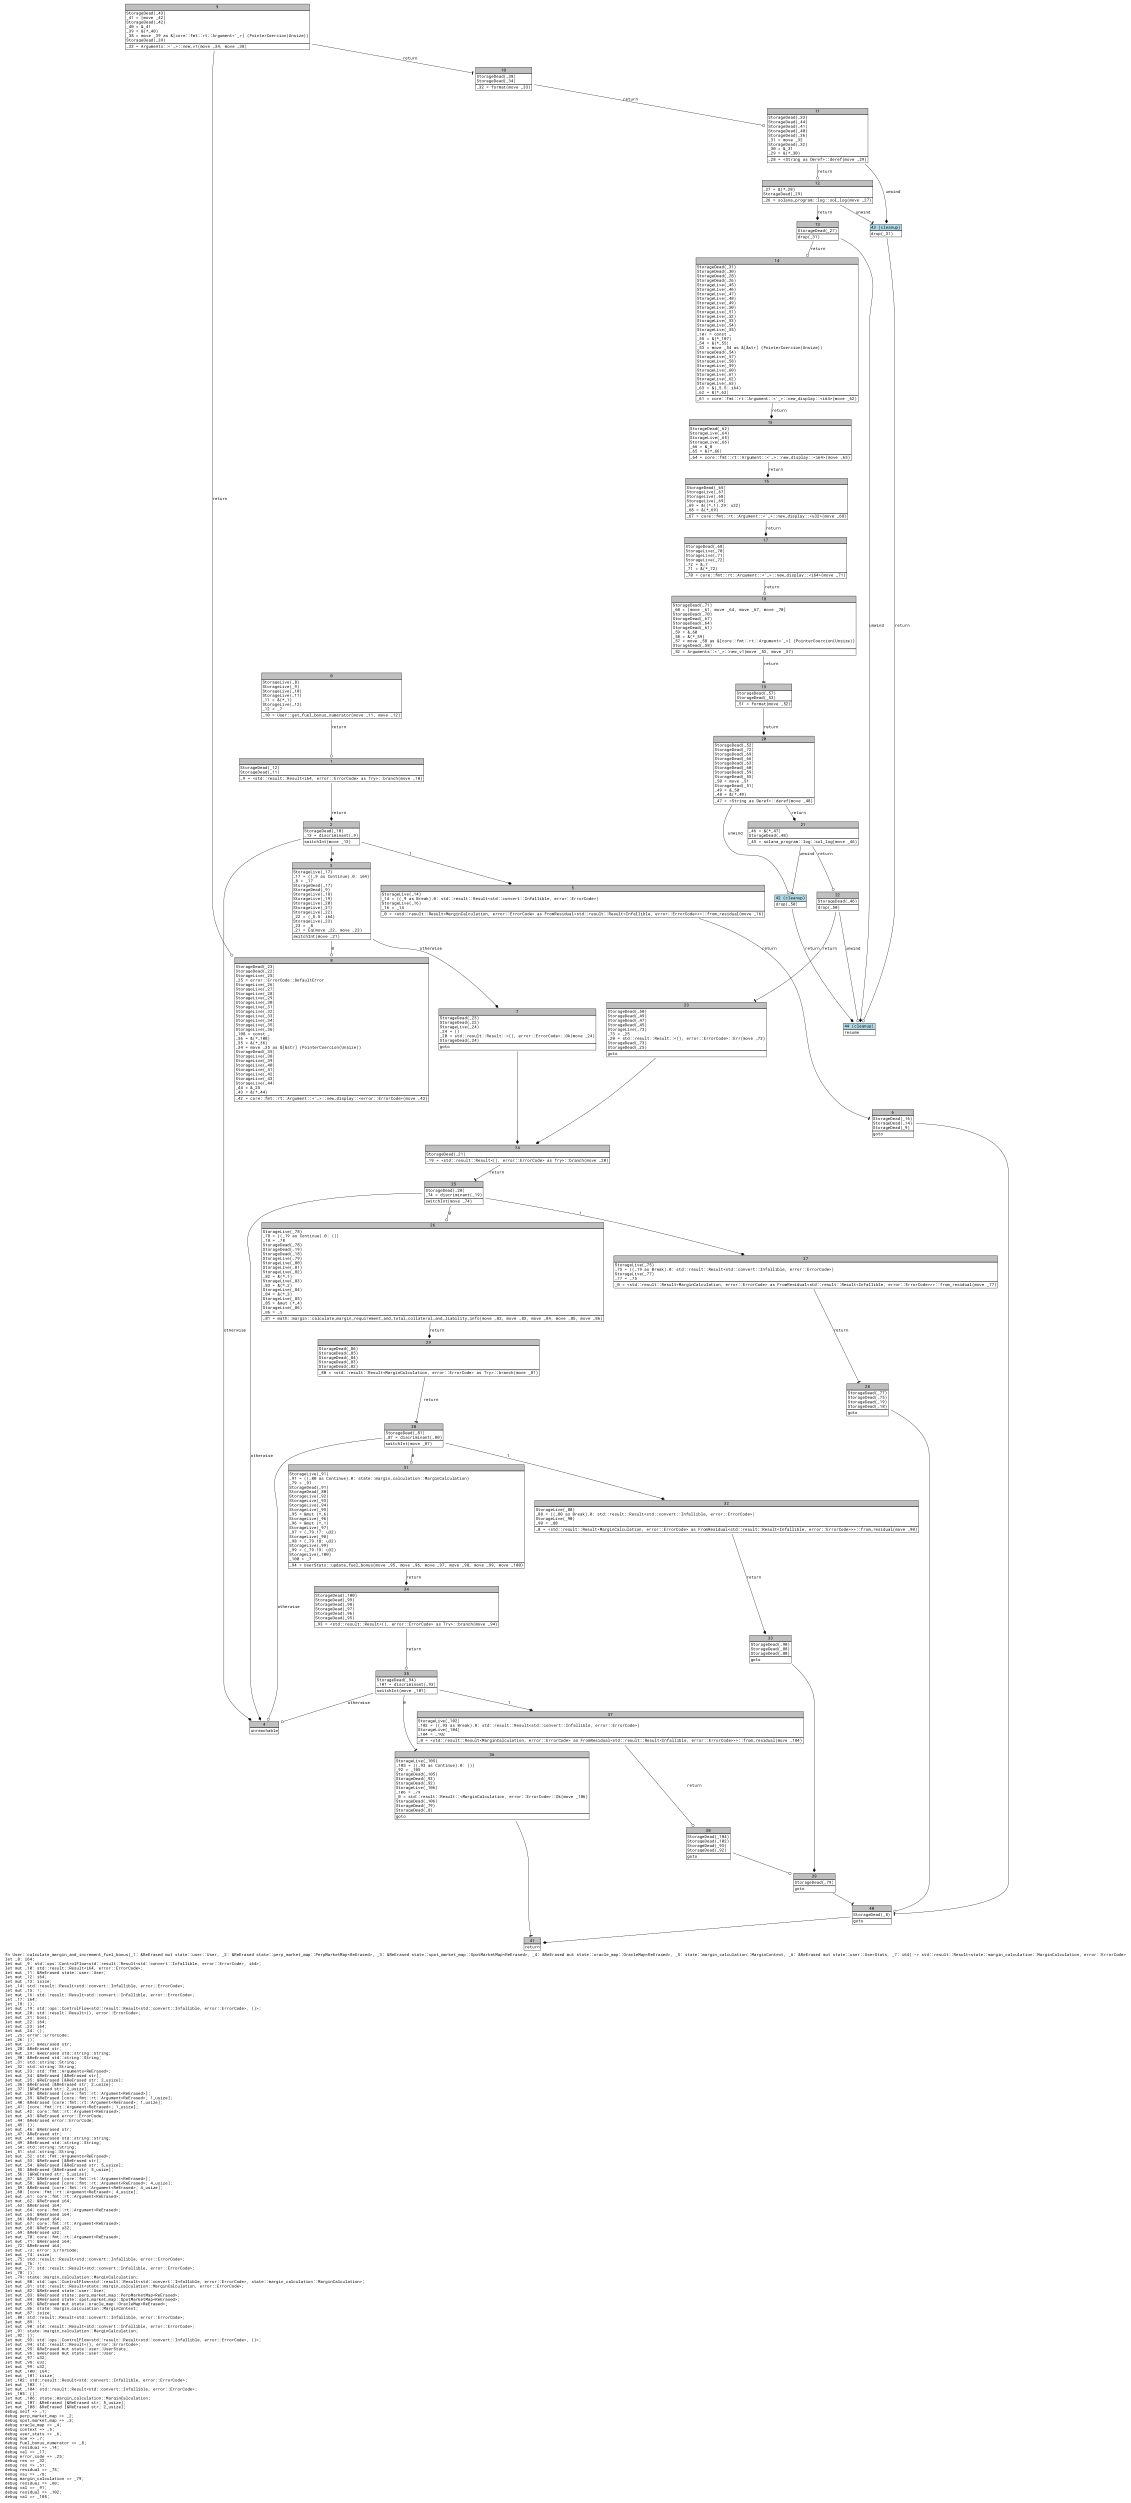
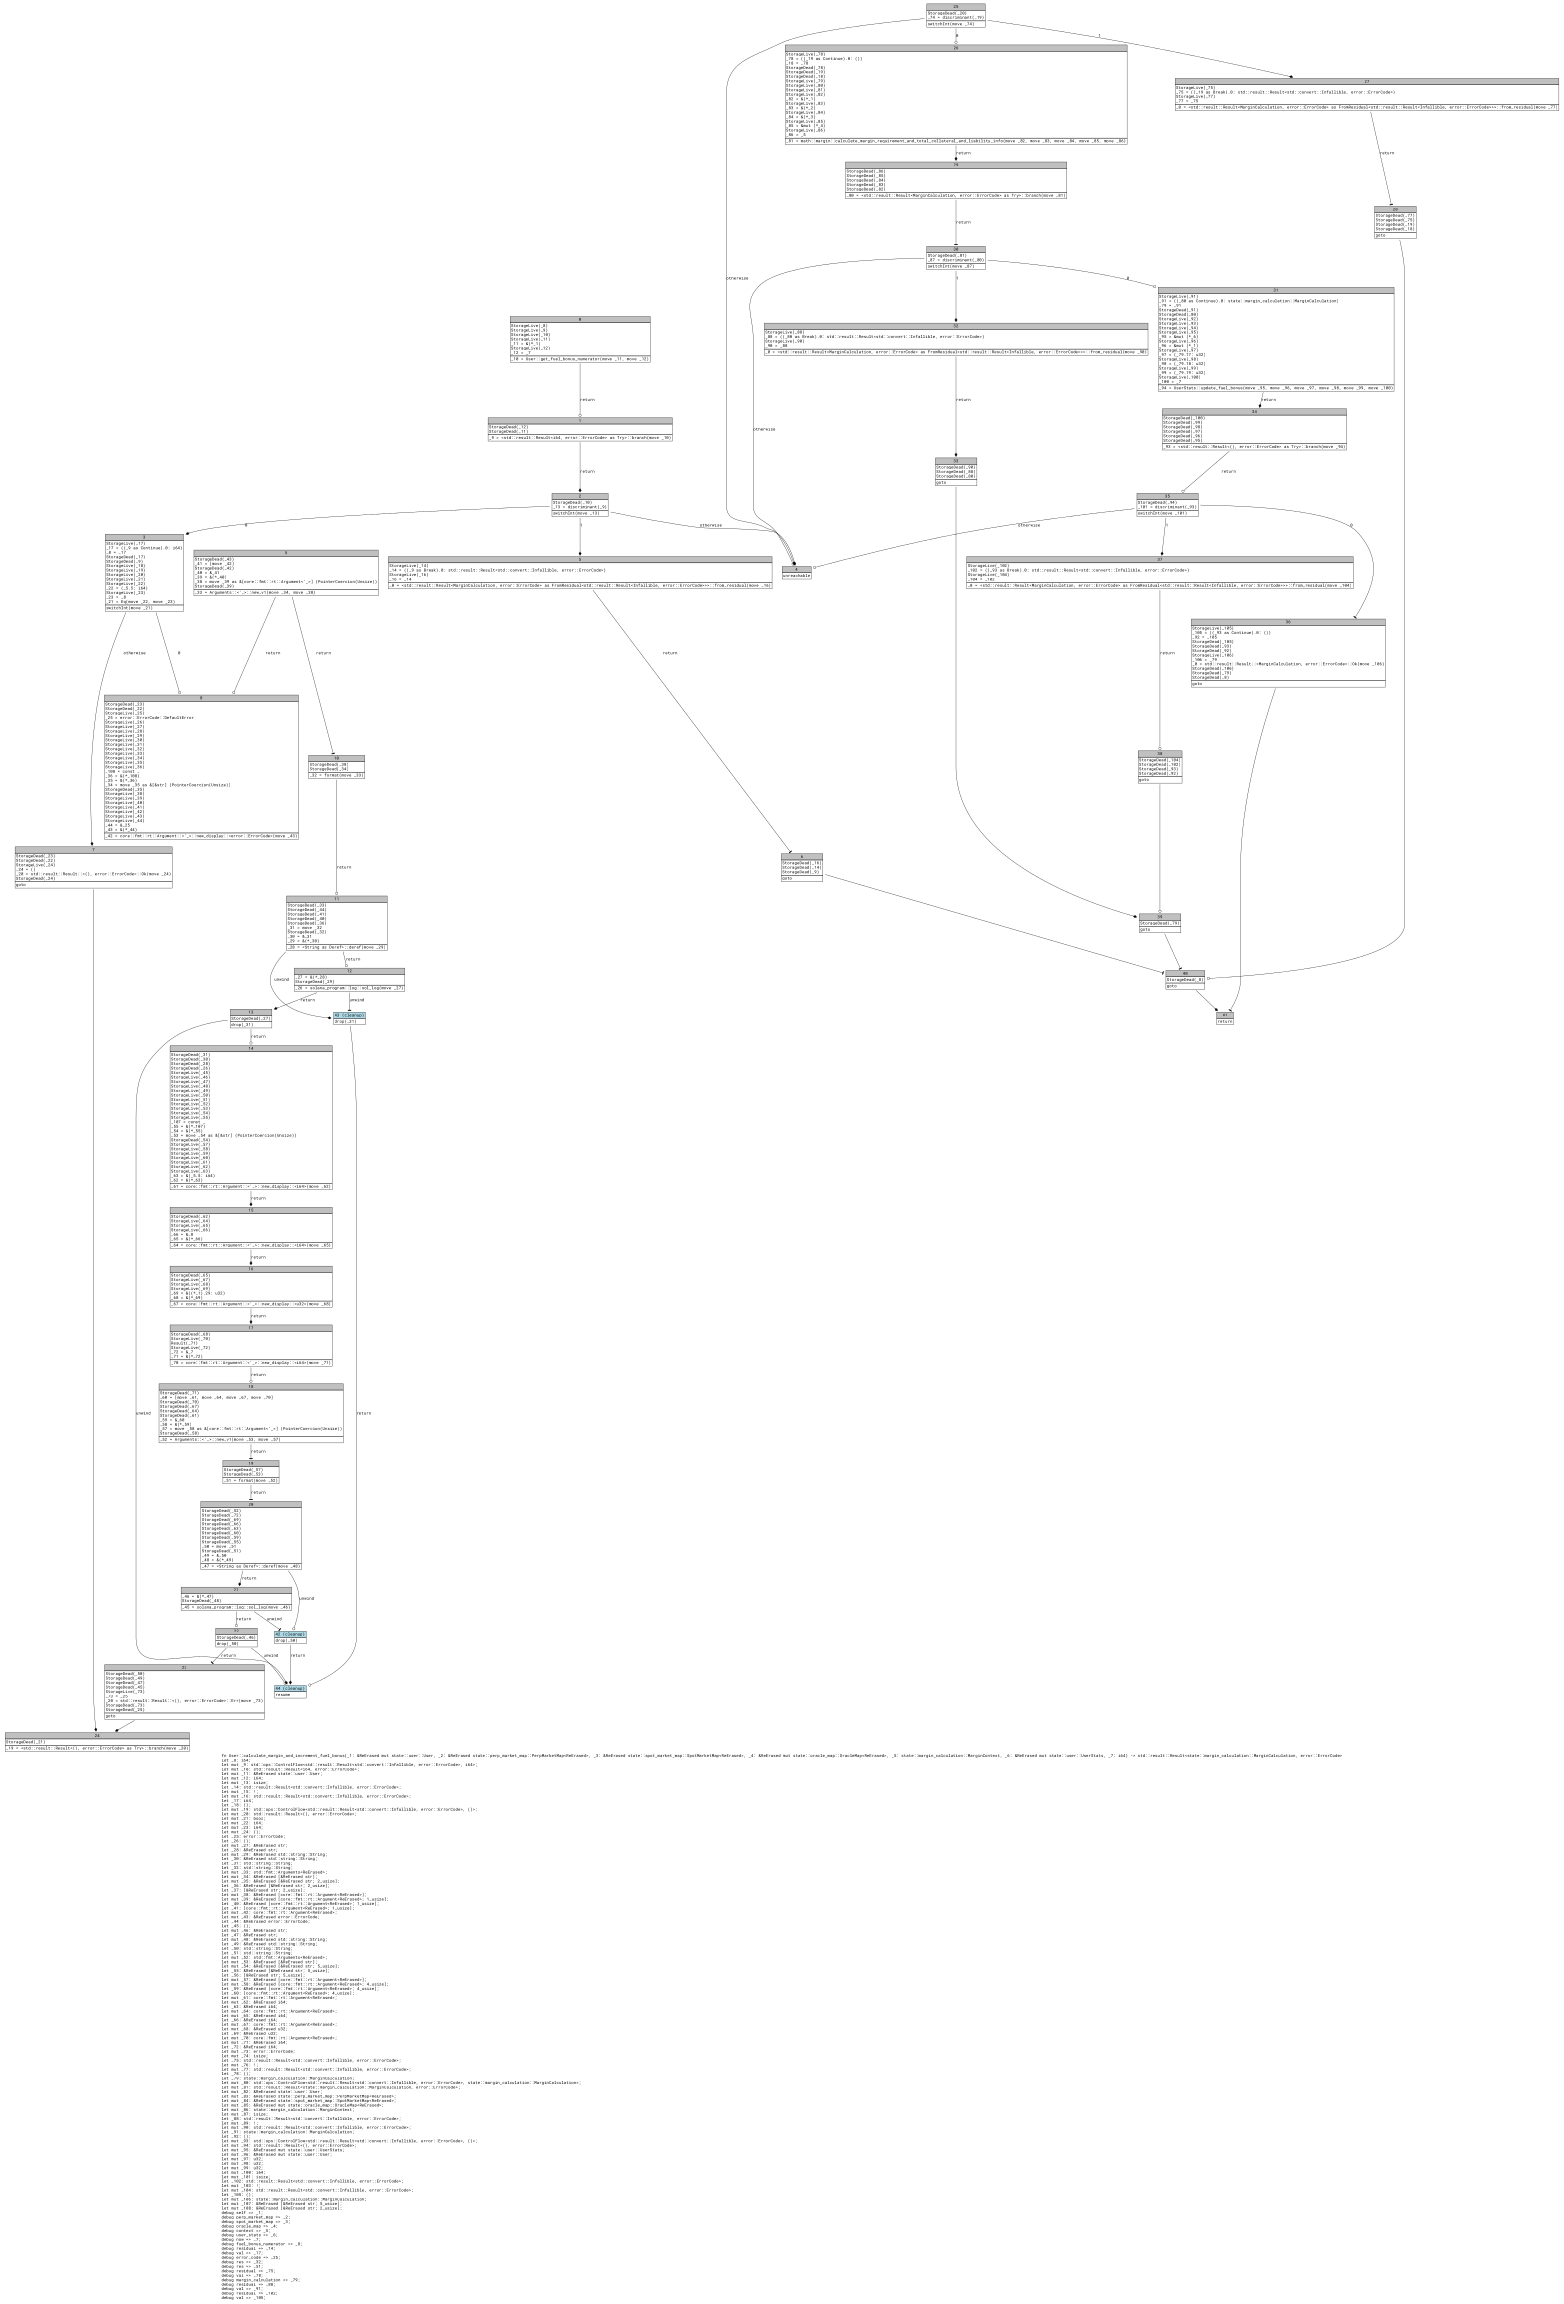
(705, 555) -> (185, 1343)
(764, 720) -> (251, 1492)
(488, 1172) -> none
